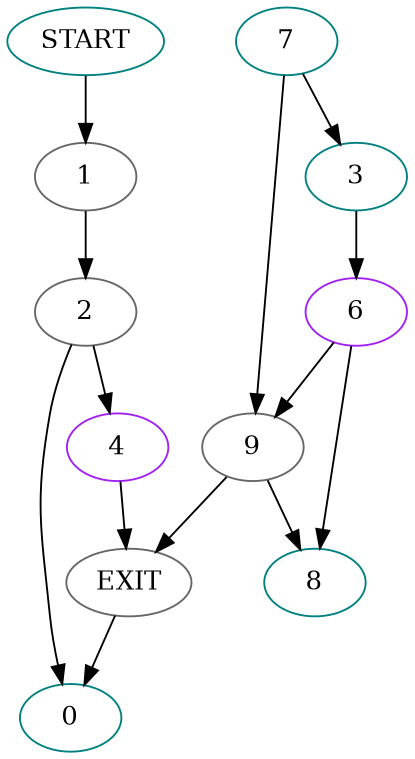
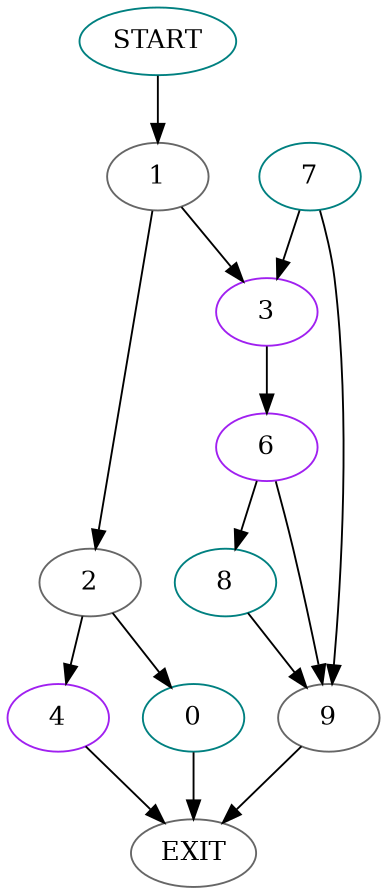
(356, 177) -> (267, 312)
none -> (206, 237)
(280, 506) -> (271, 643)
(104, 642) -> (194, 776)
